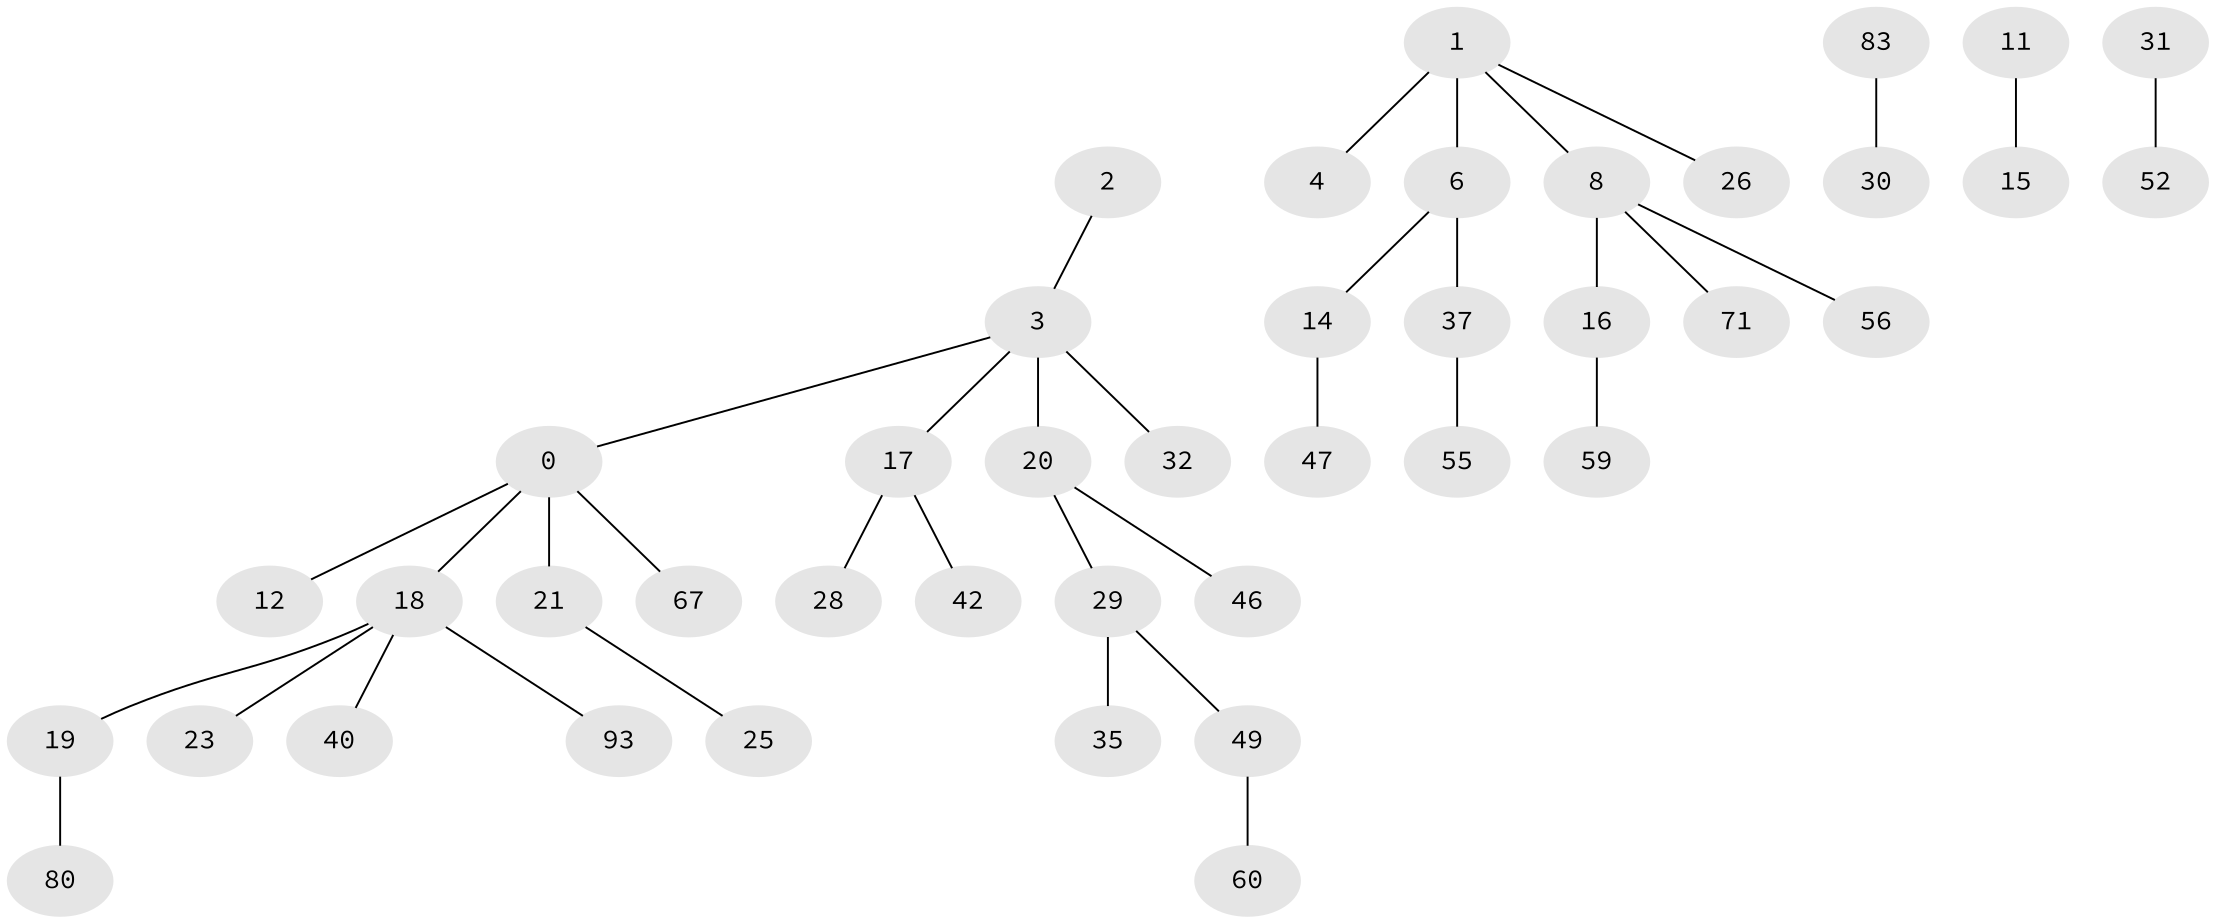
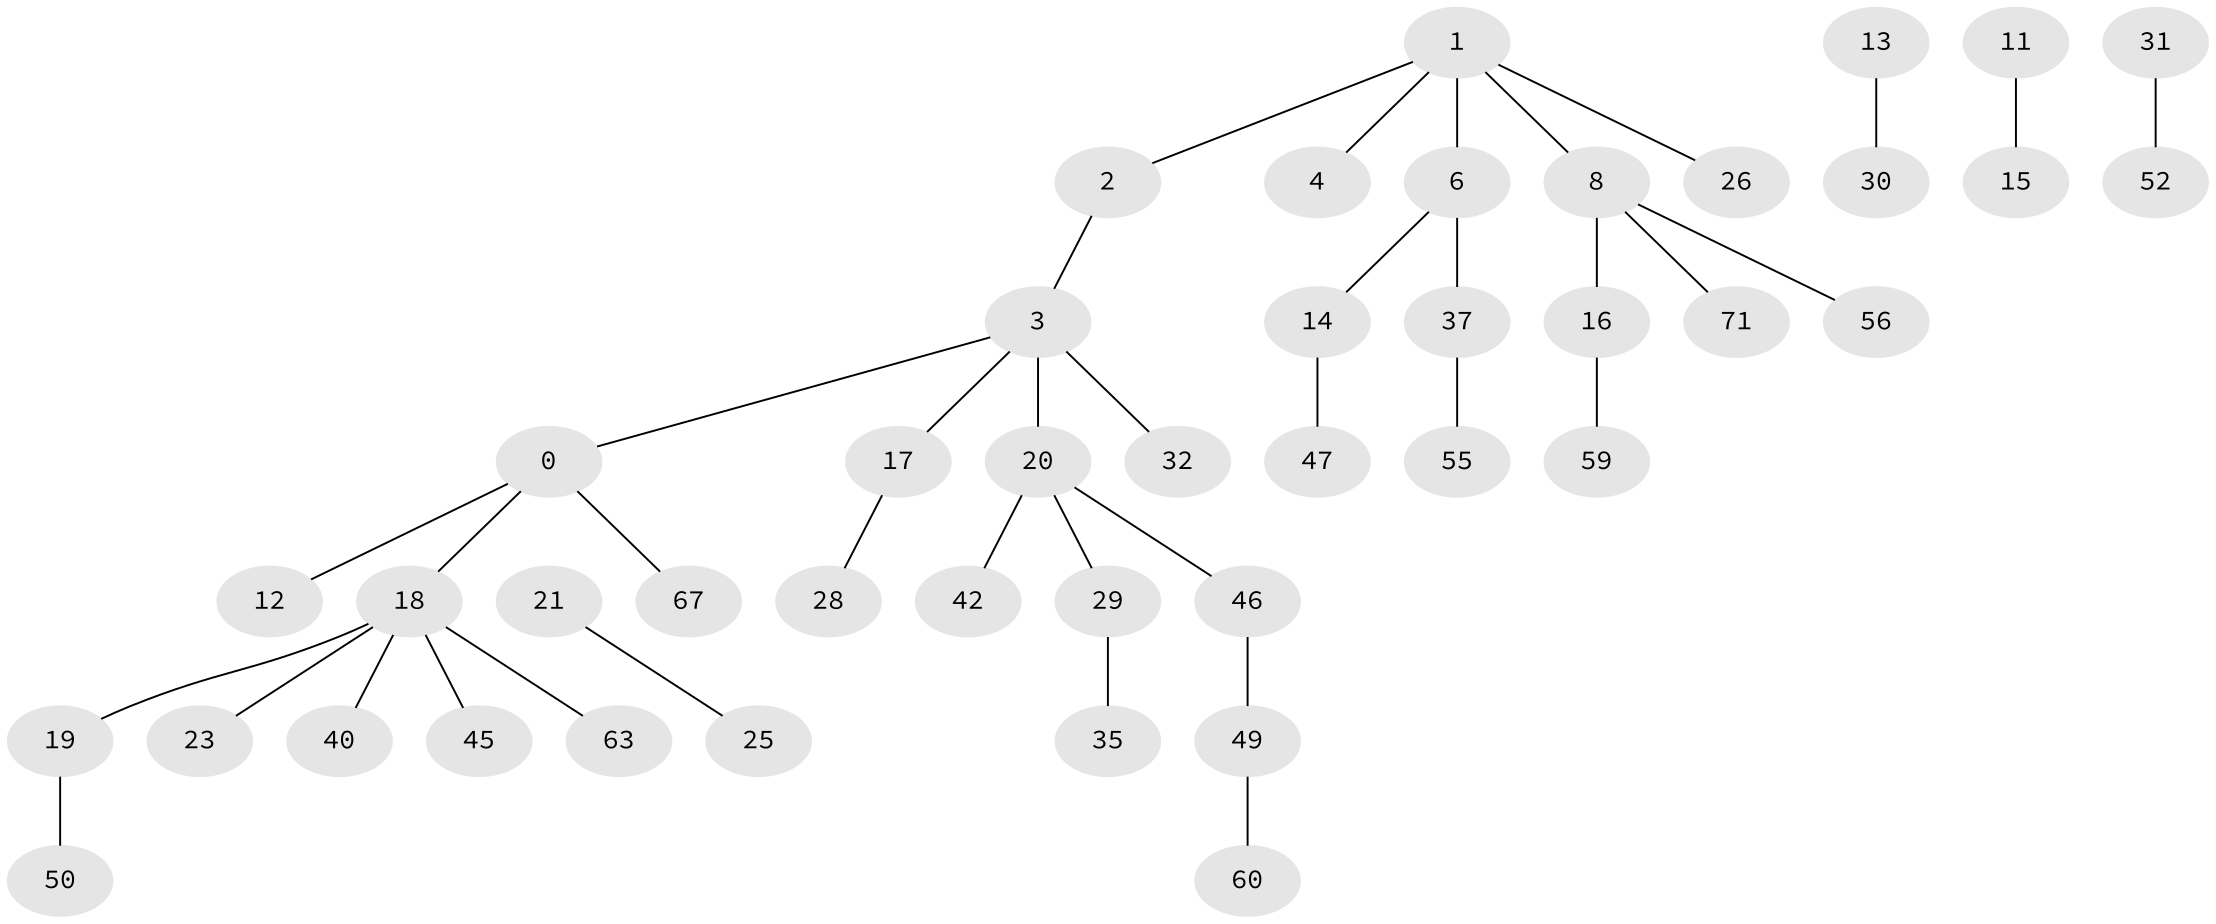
(1876, 43) -> (1876, 43)
none -> (1283, 113)
(549, 532) -> none
(933, 532) -> (1003, 532)
(1178, 671) -> (1248, 672)
none -> (479, 741)
(619, 741) -> (619, 741)
(60, 881) -> (60, 881)
